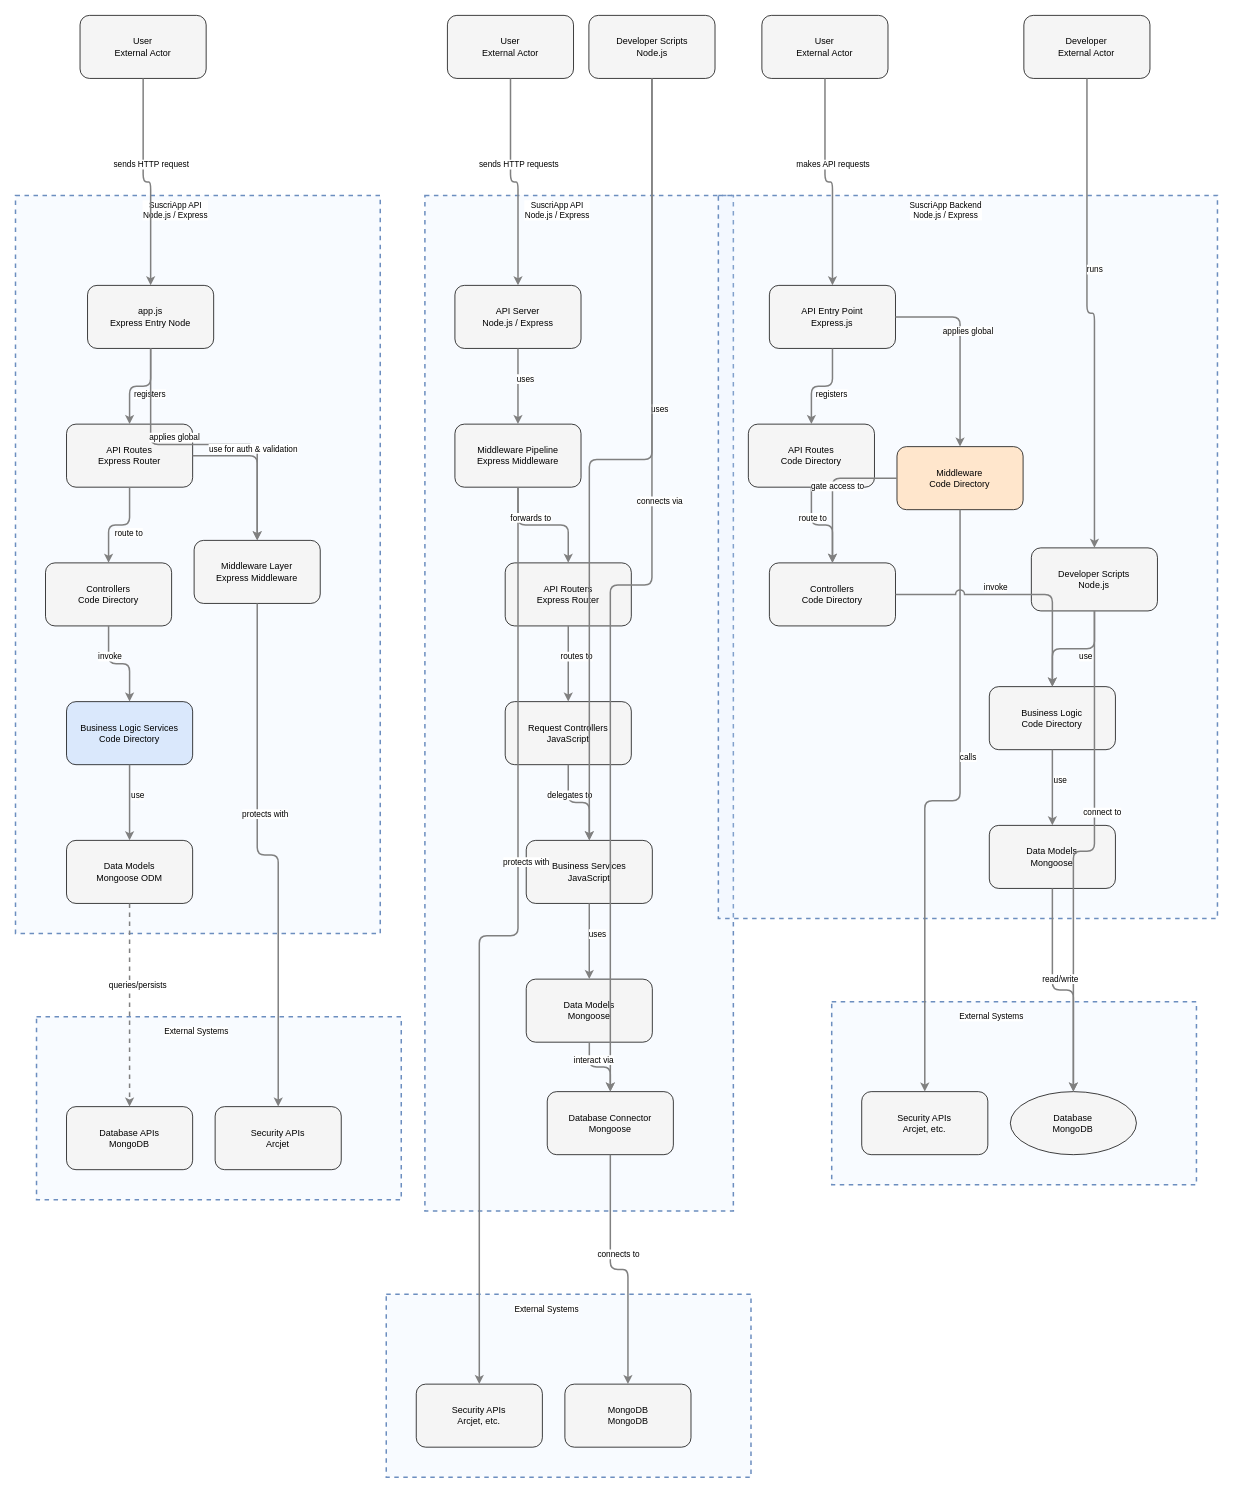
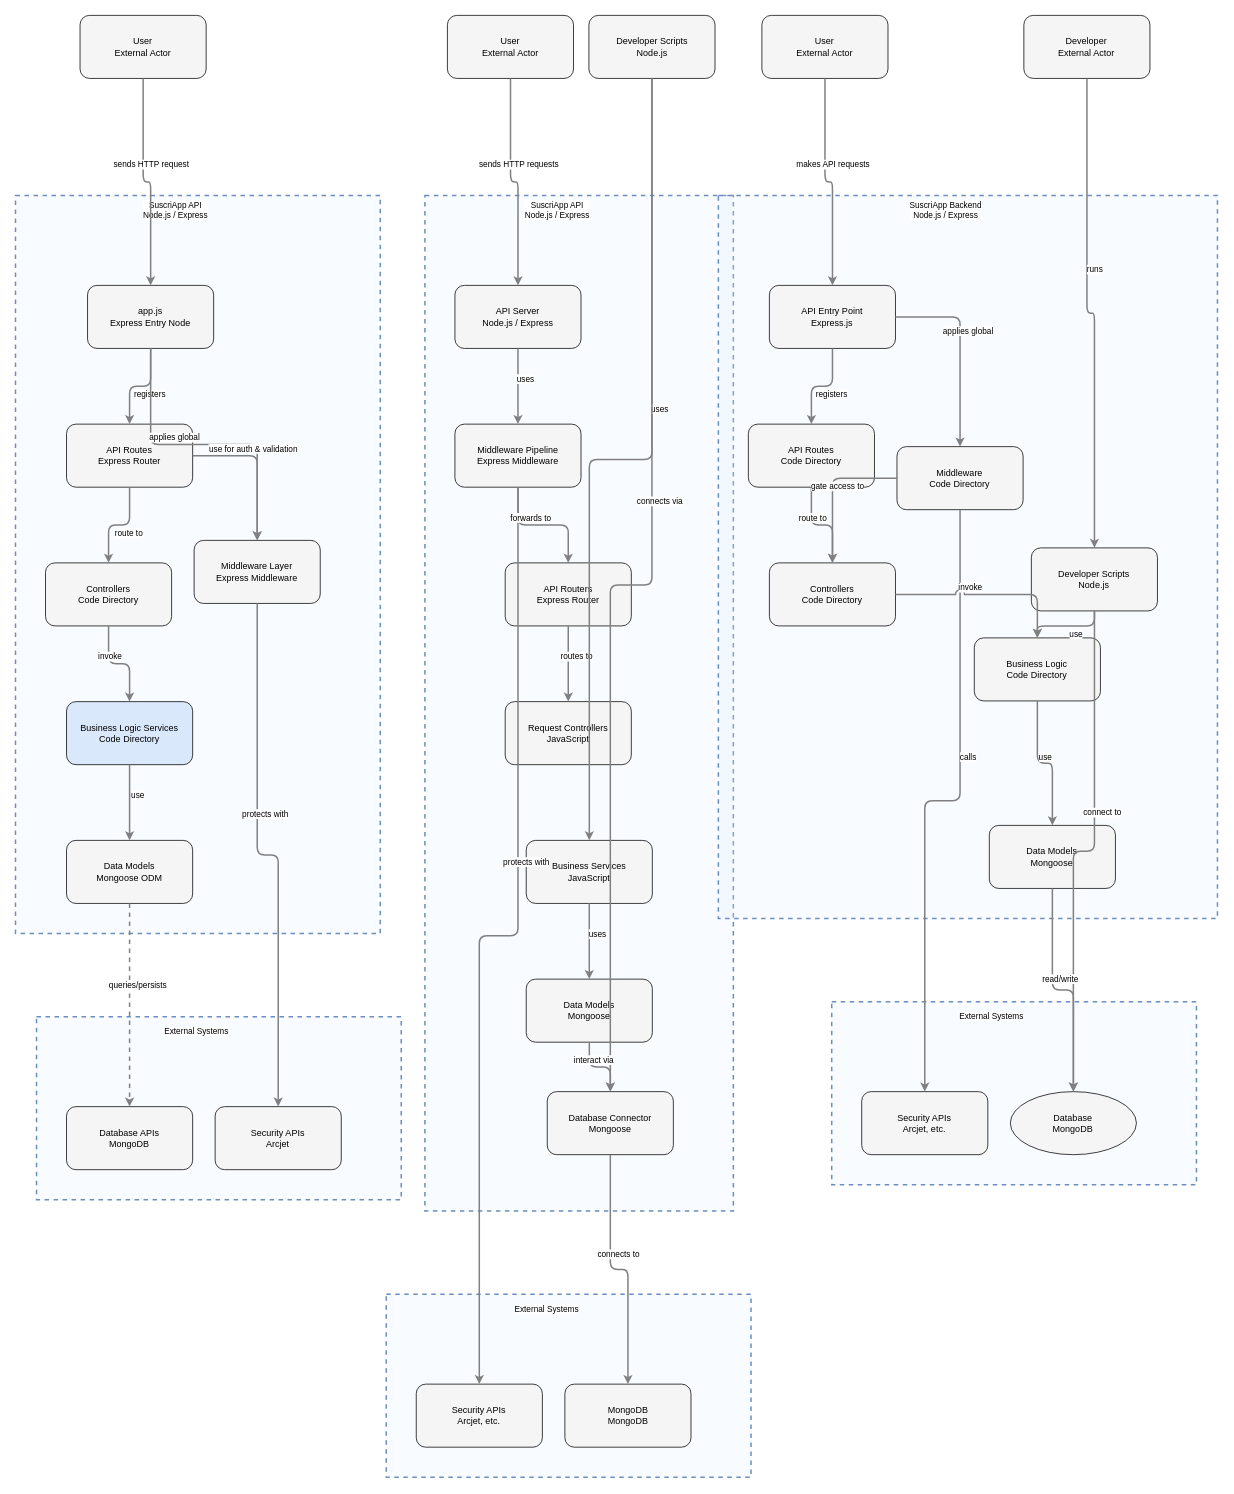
(960, 478) -> (960, 478)
(1052, 718) -> (1037, 669)
(568, 790) -> none
